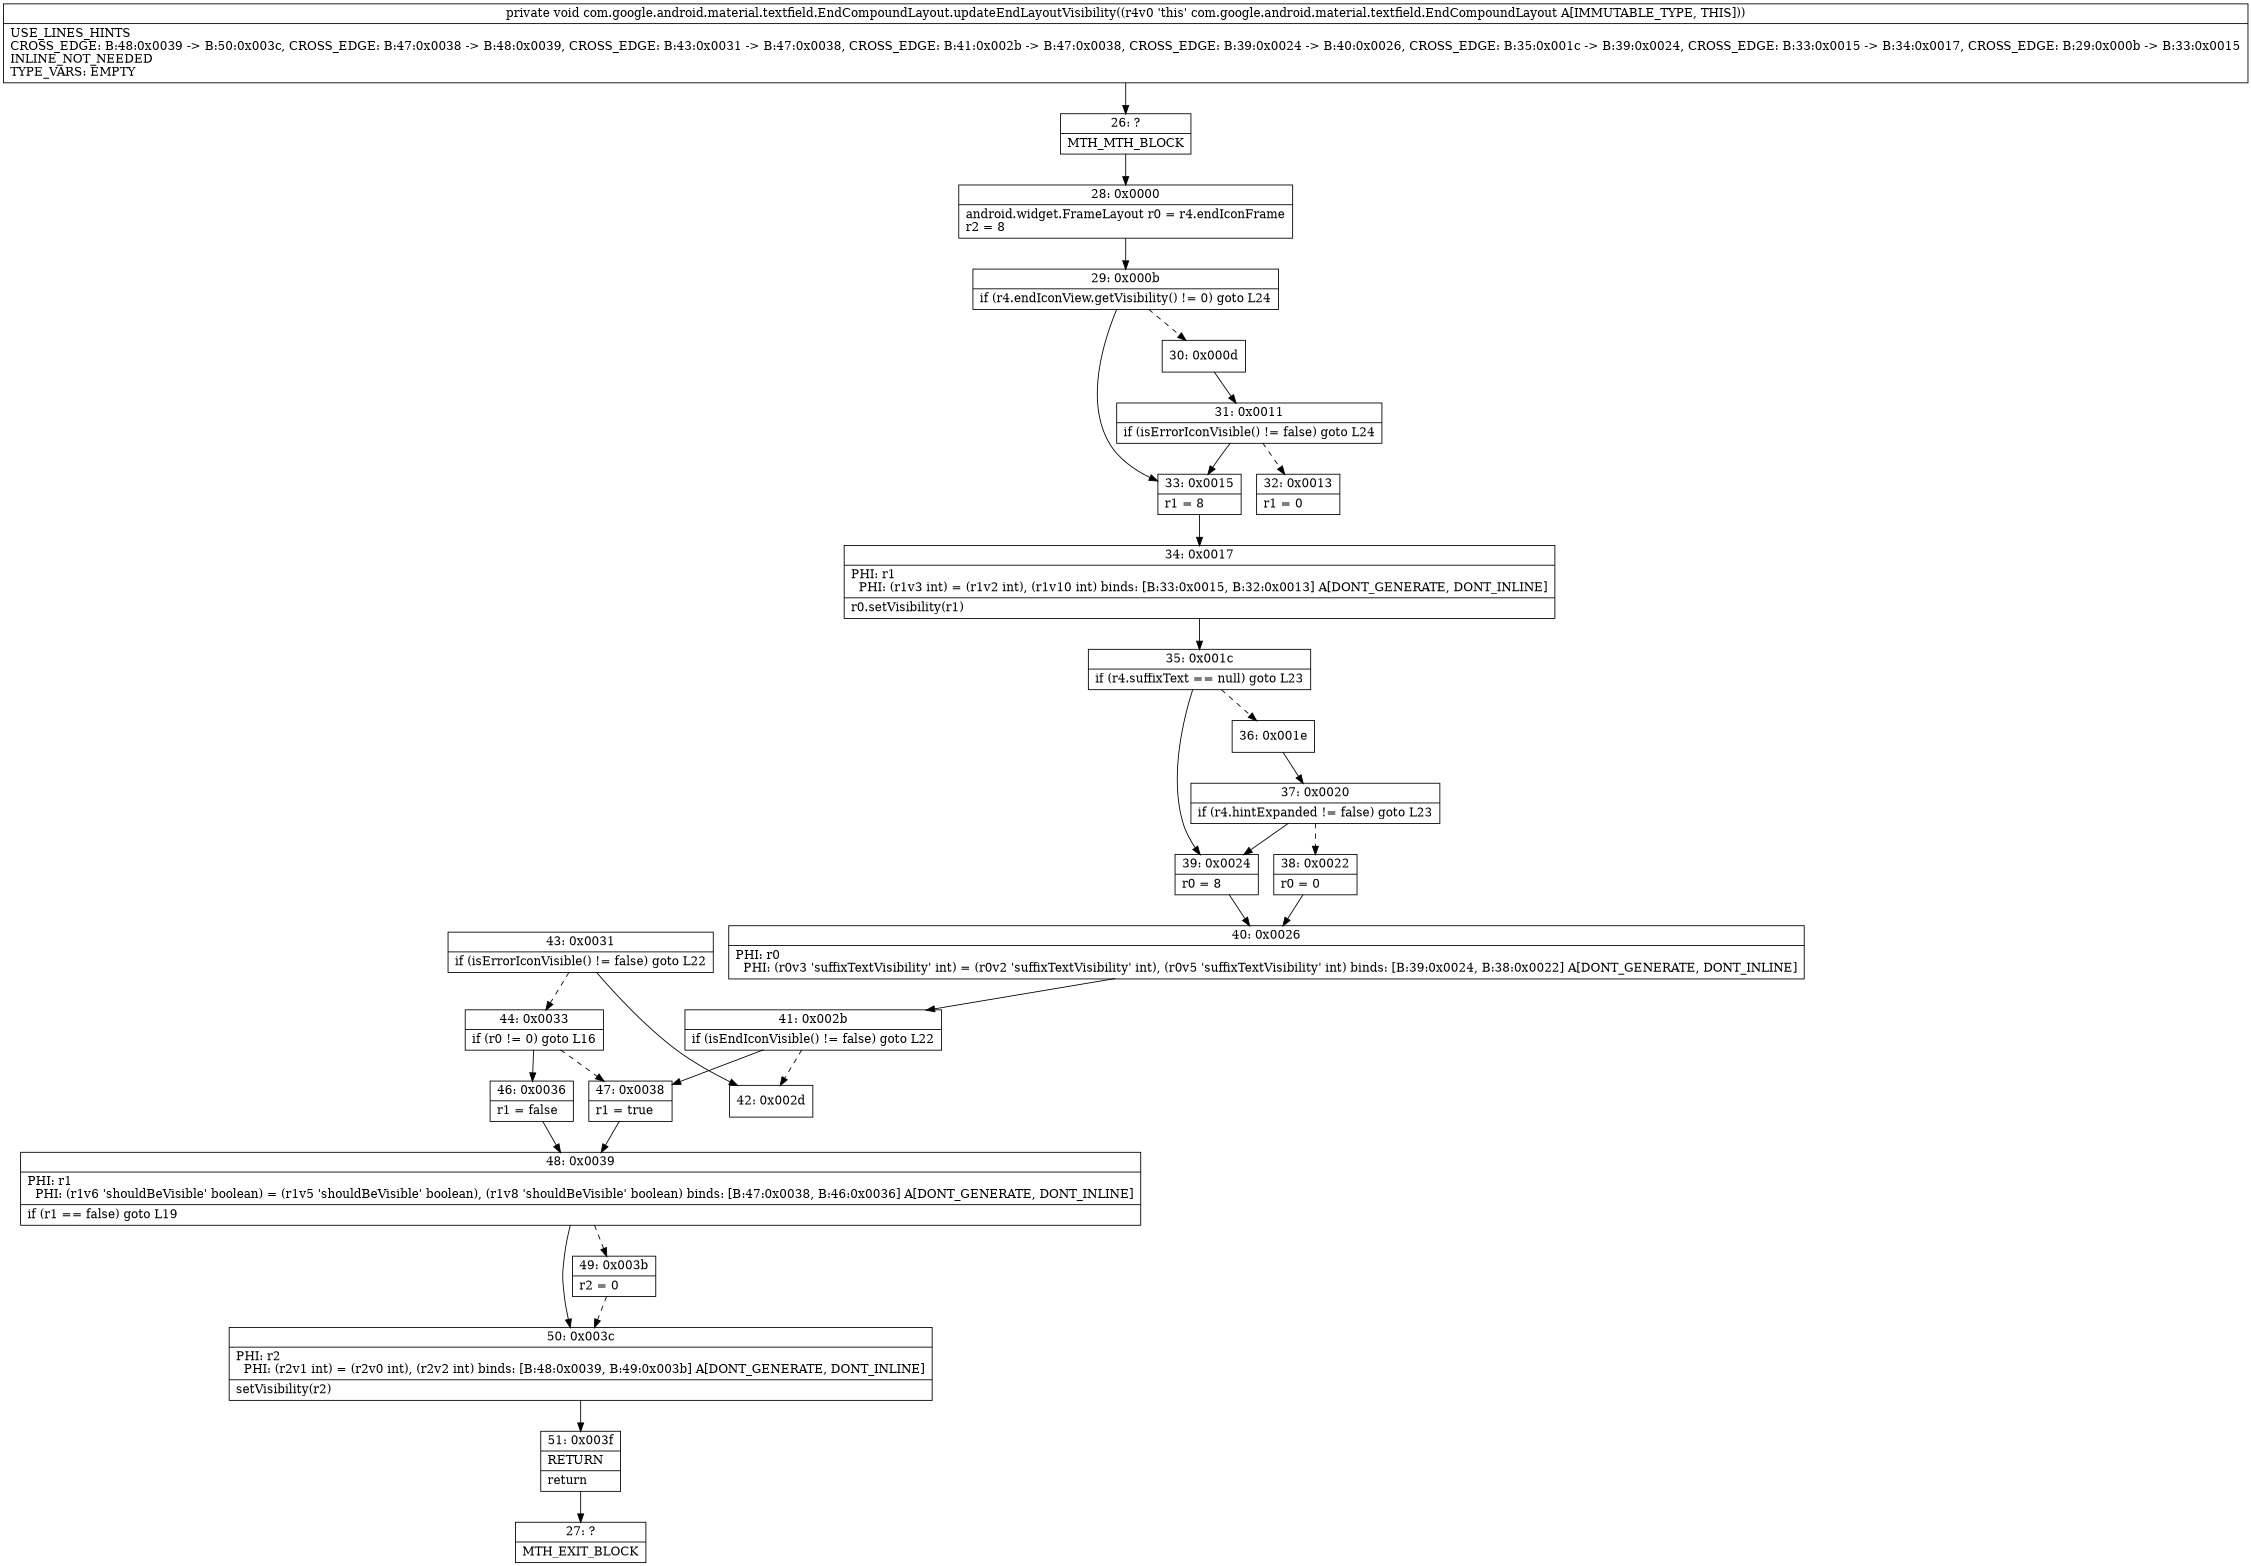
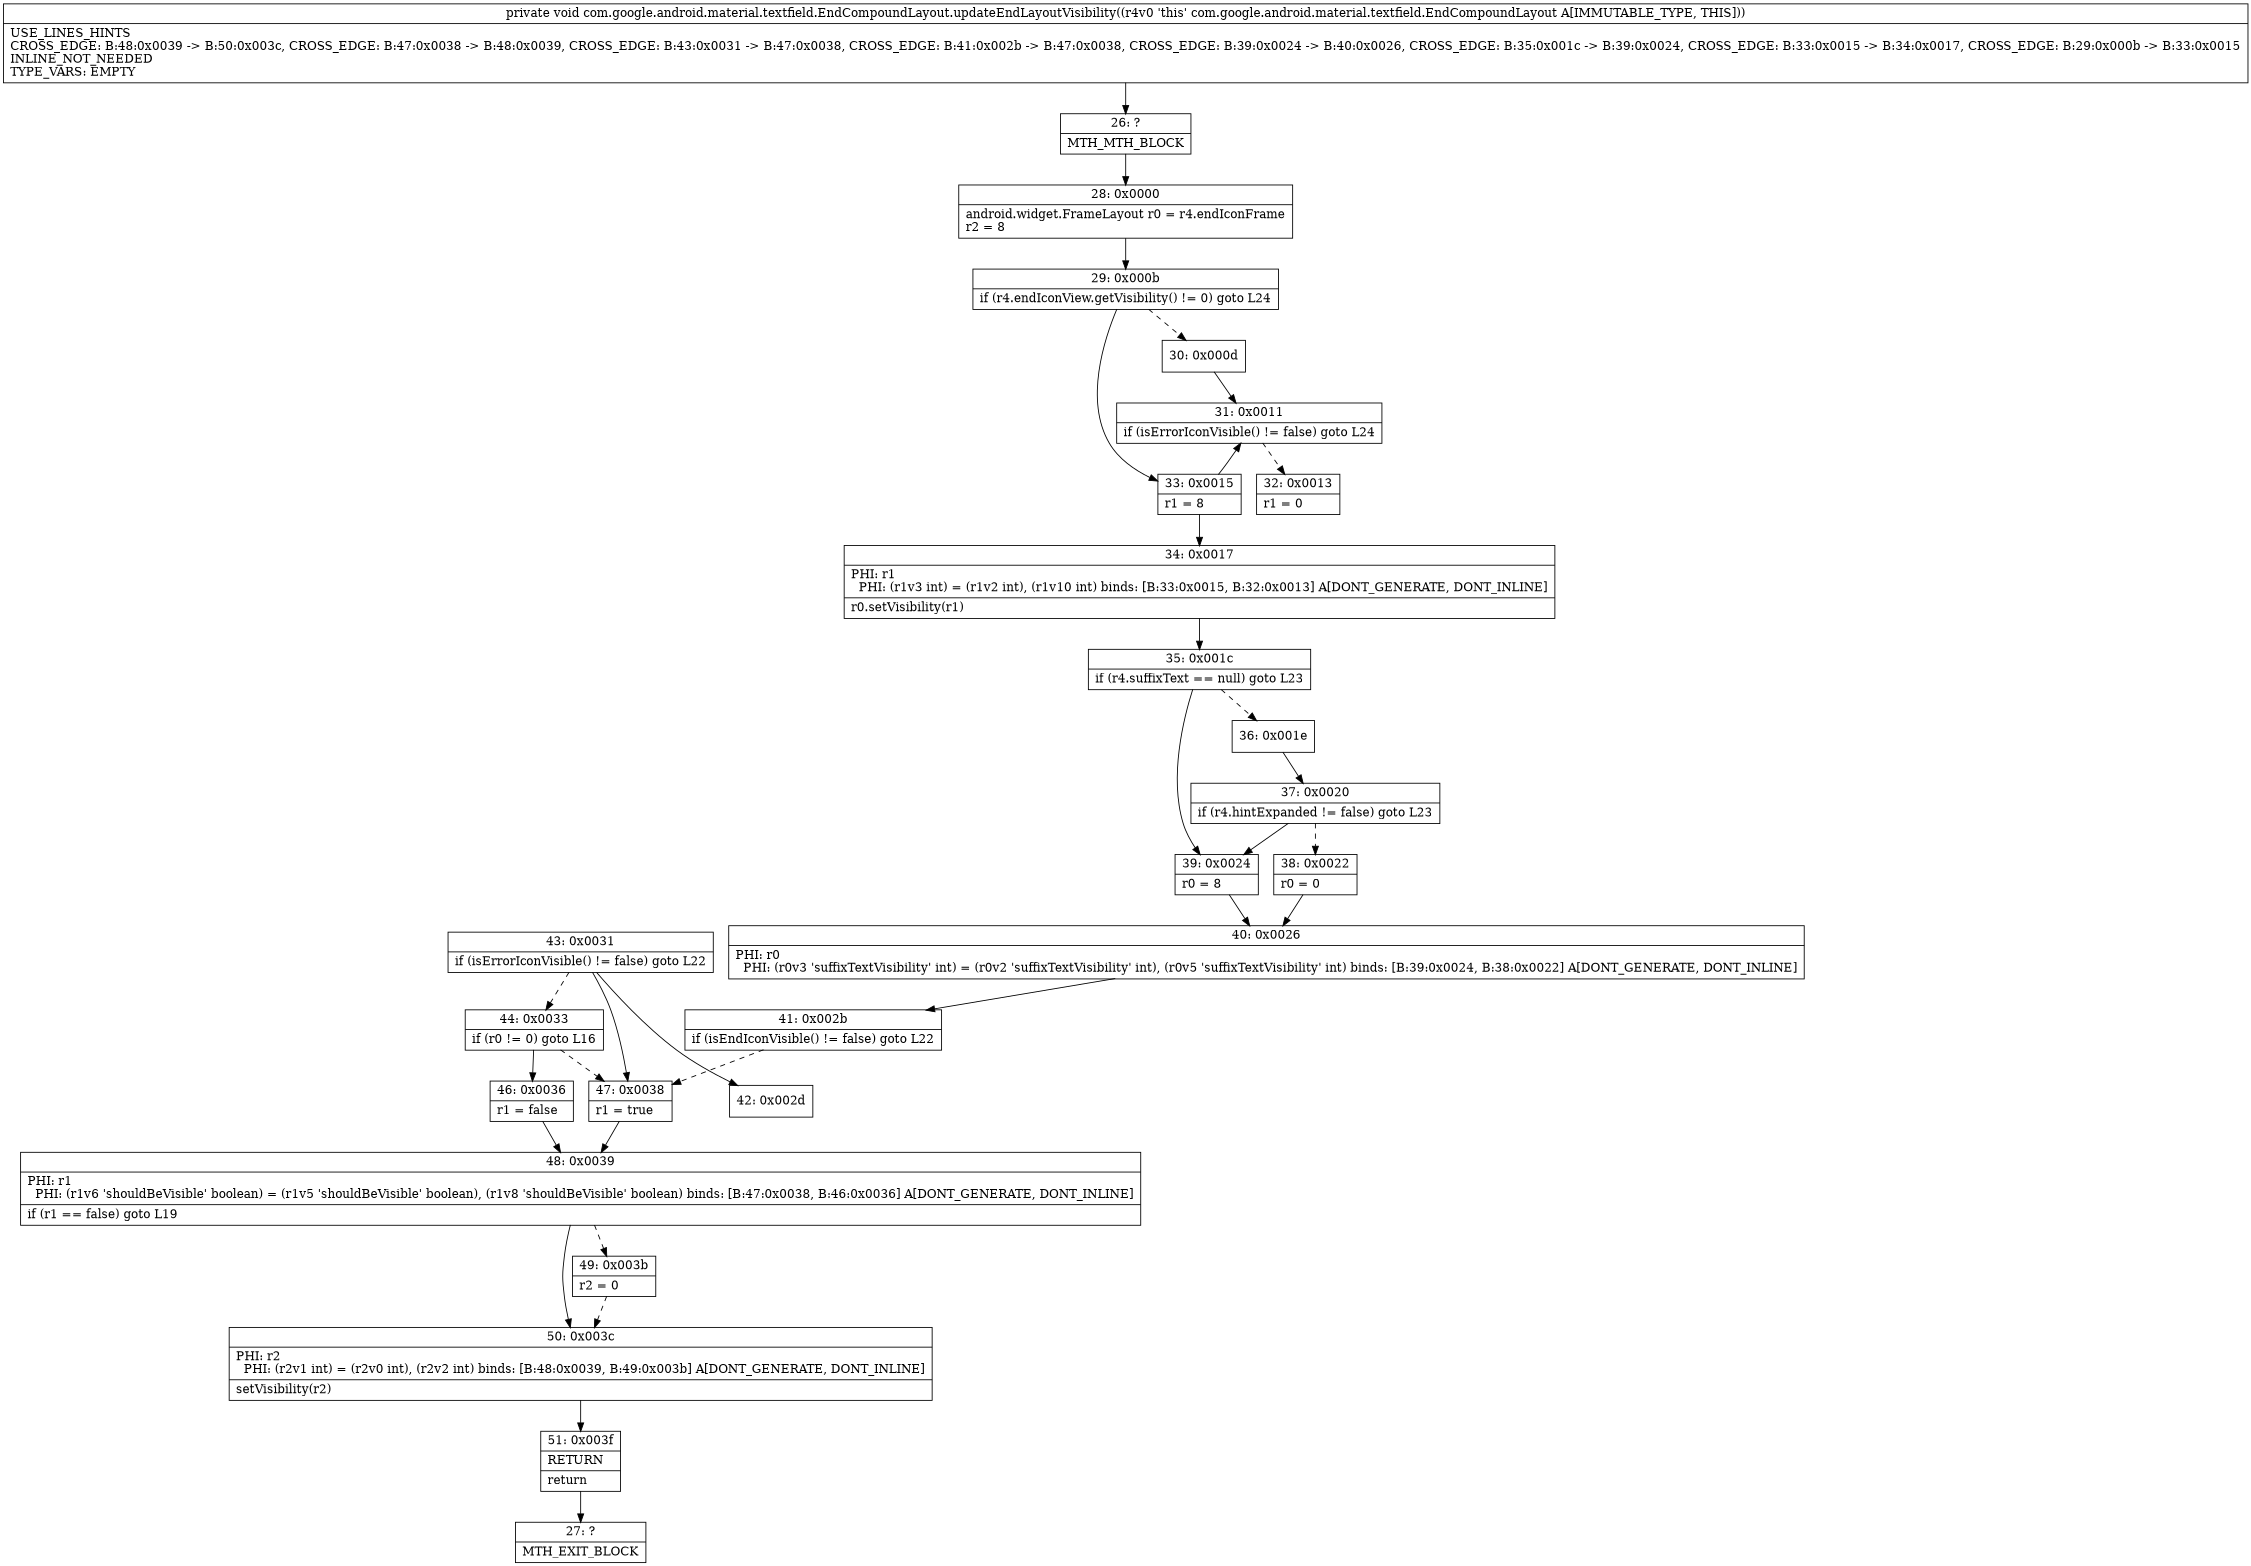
(1221, 455) -> (1227, 463)
none -> (614, 1021)
(793, 1064) -> none
(722, 1066) -> (722, 1066)
